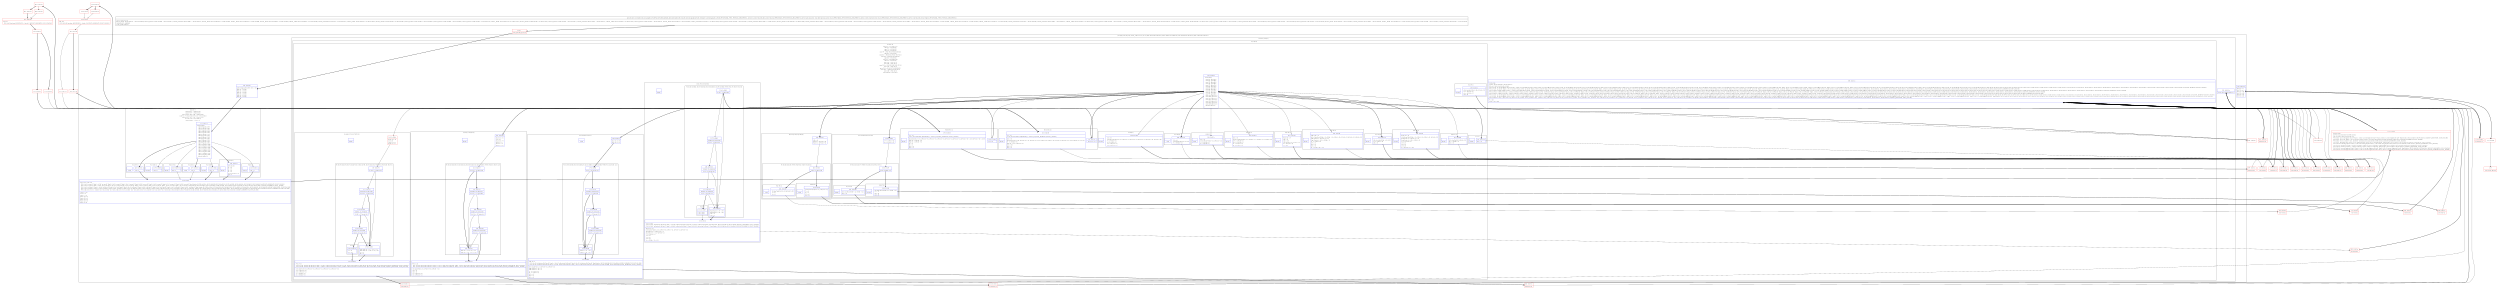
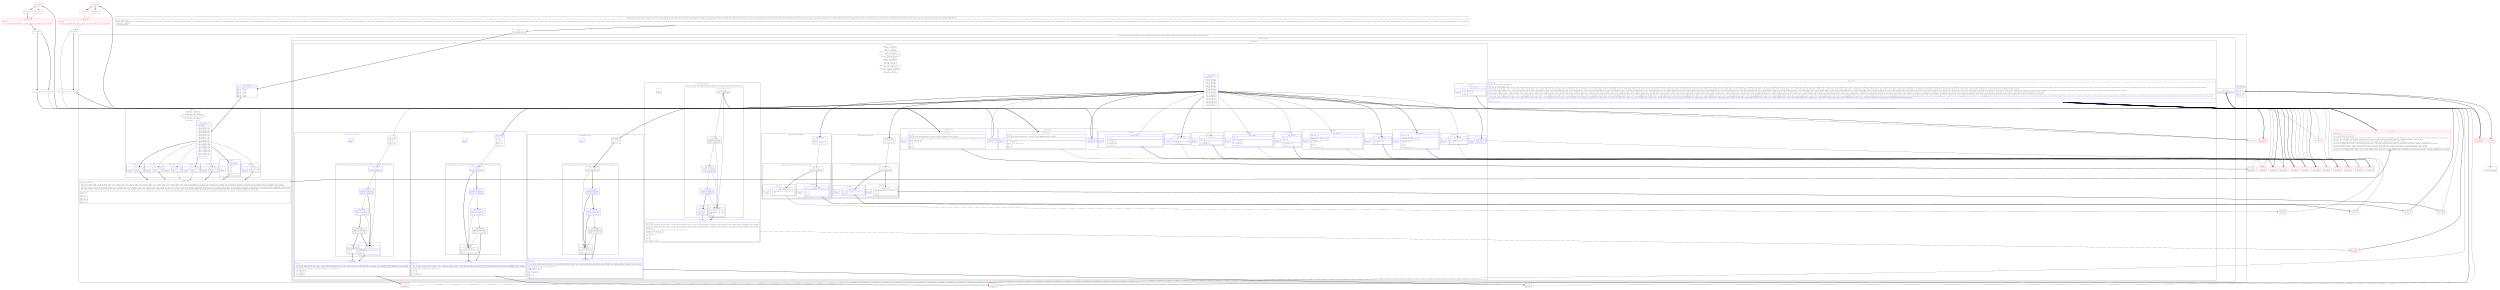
none -> (161, 175)
